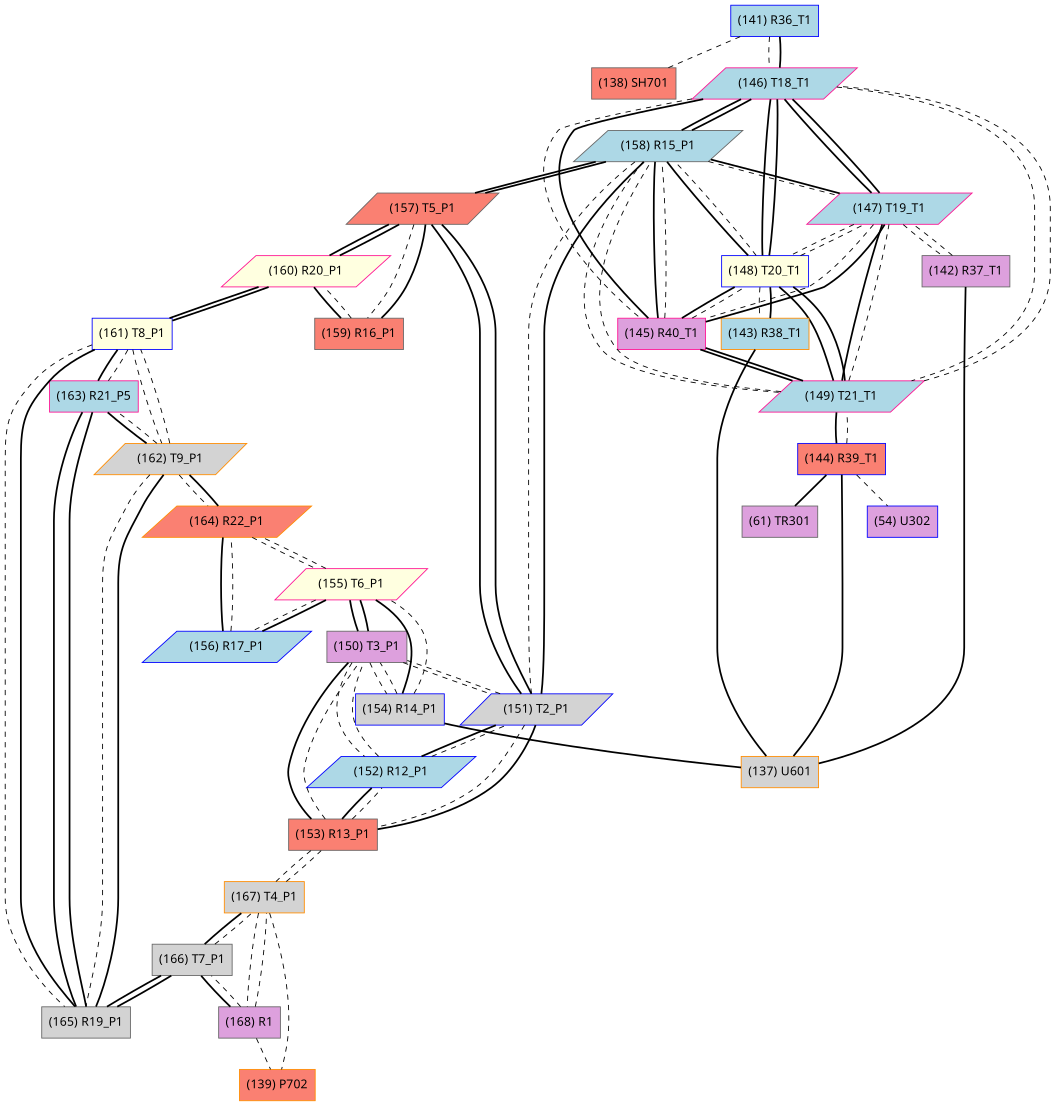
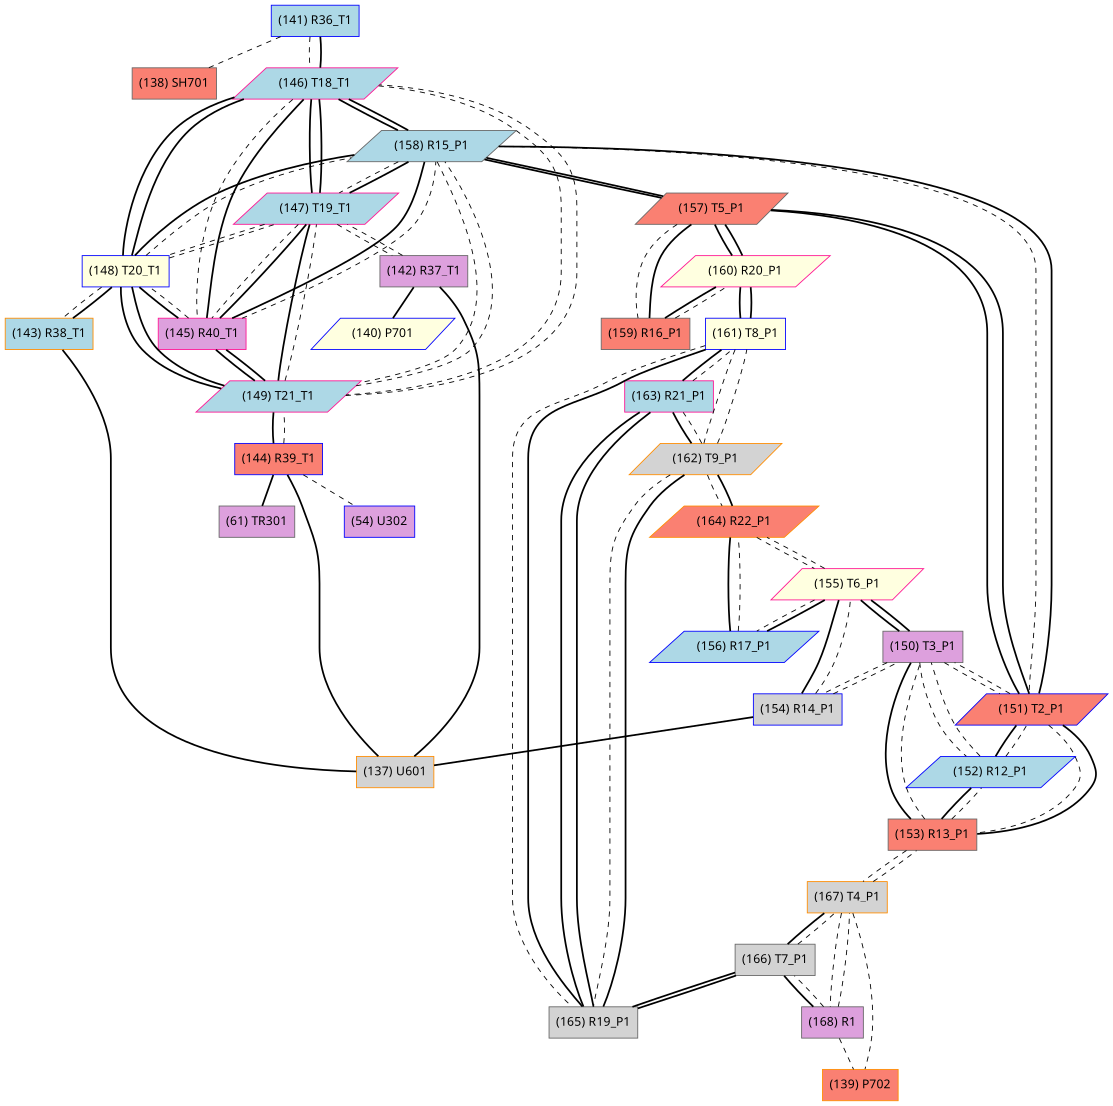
none -> (383, 334)
(94, 396) -> (669, 396)
(536, 709) -> (1032, 709)
